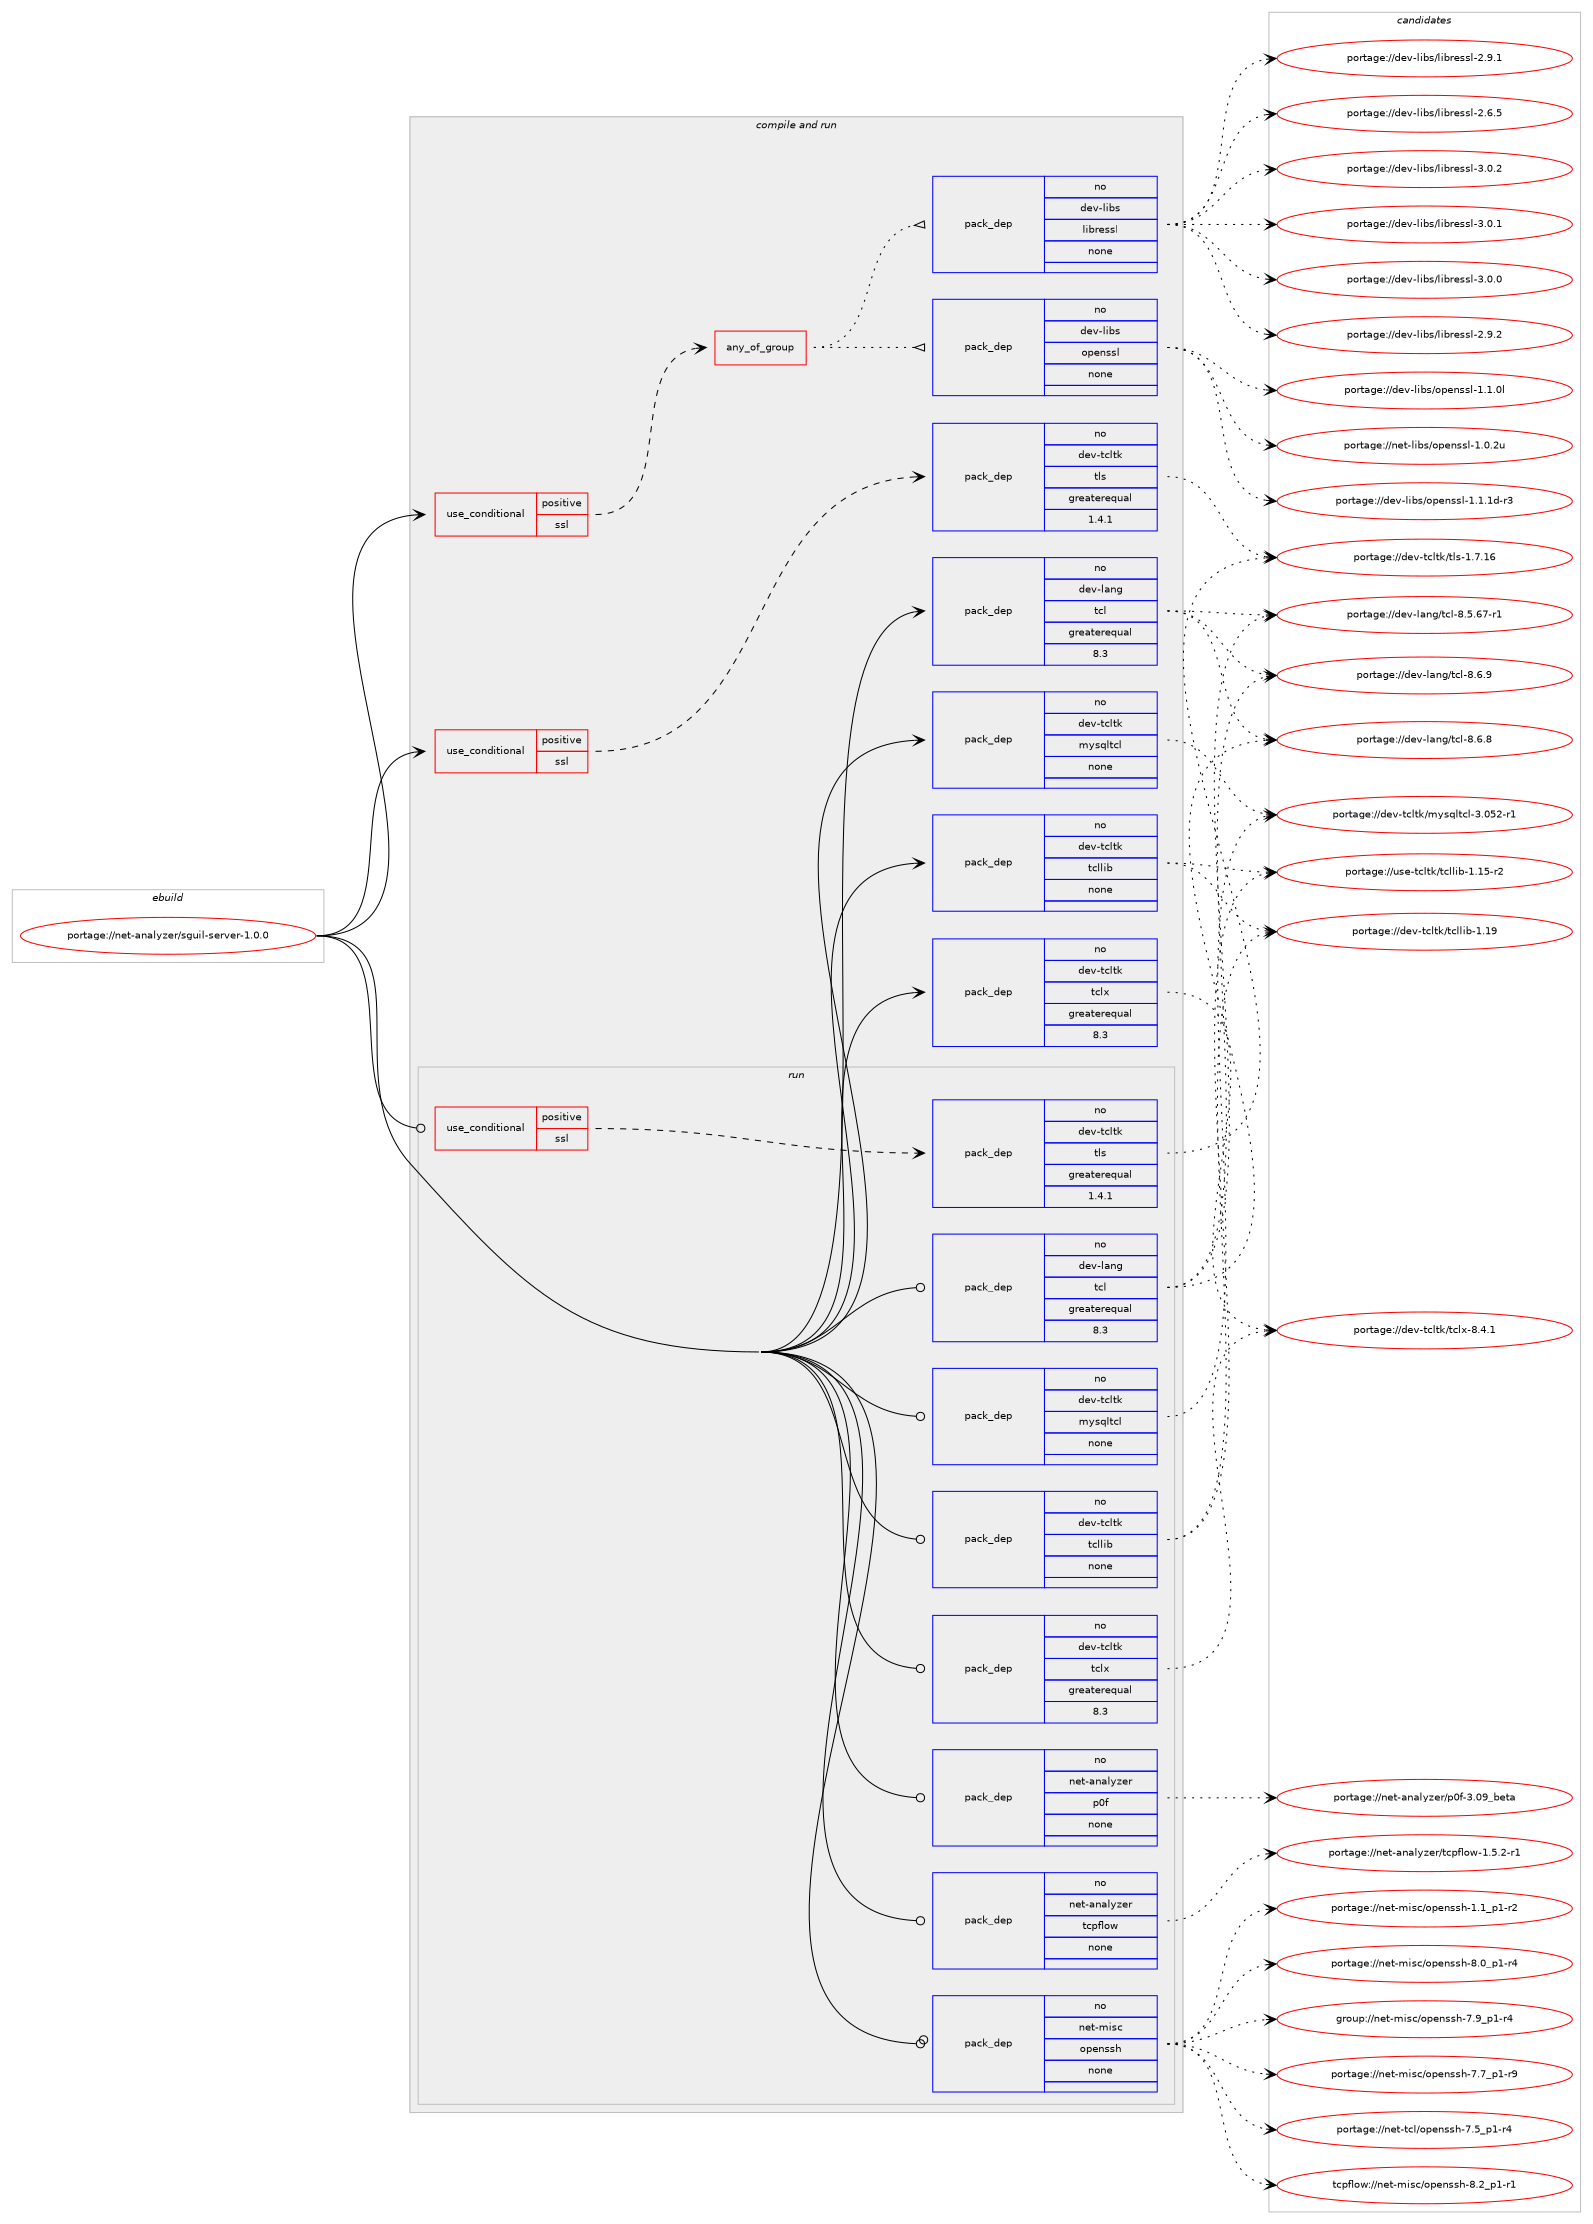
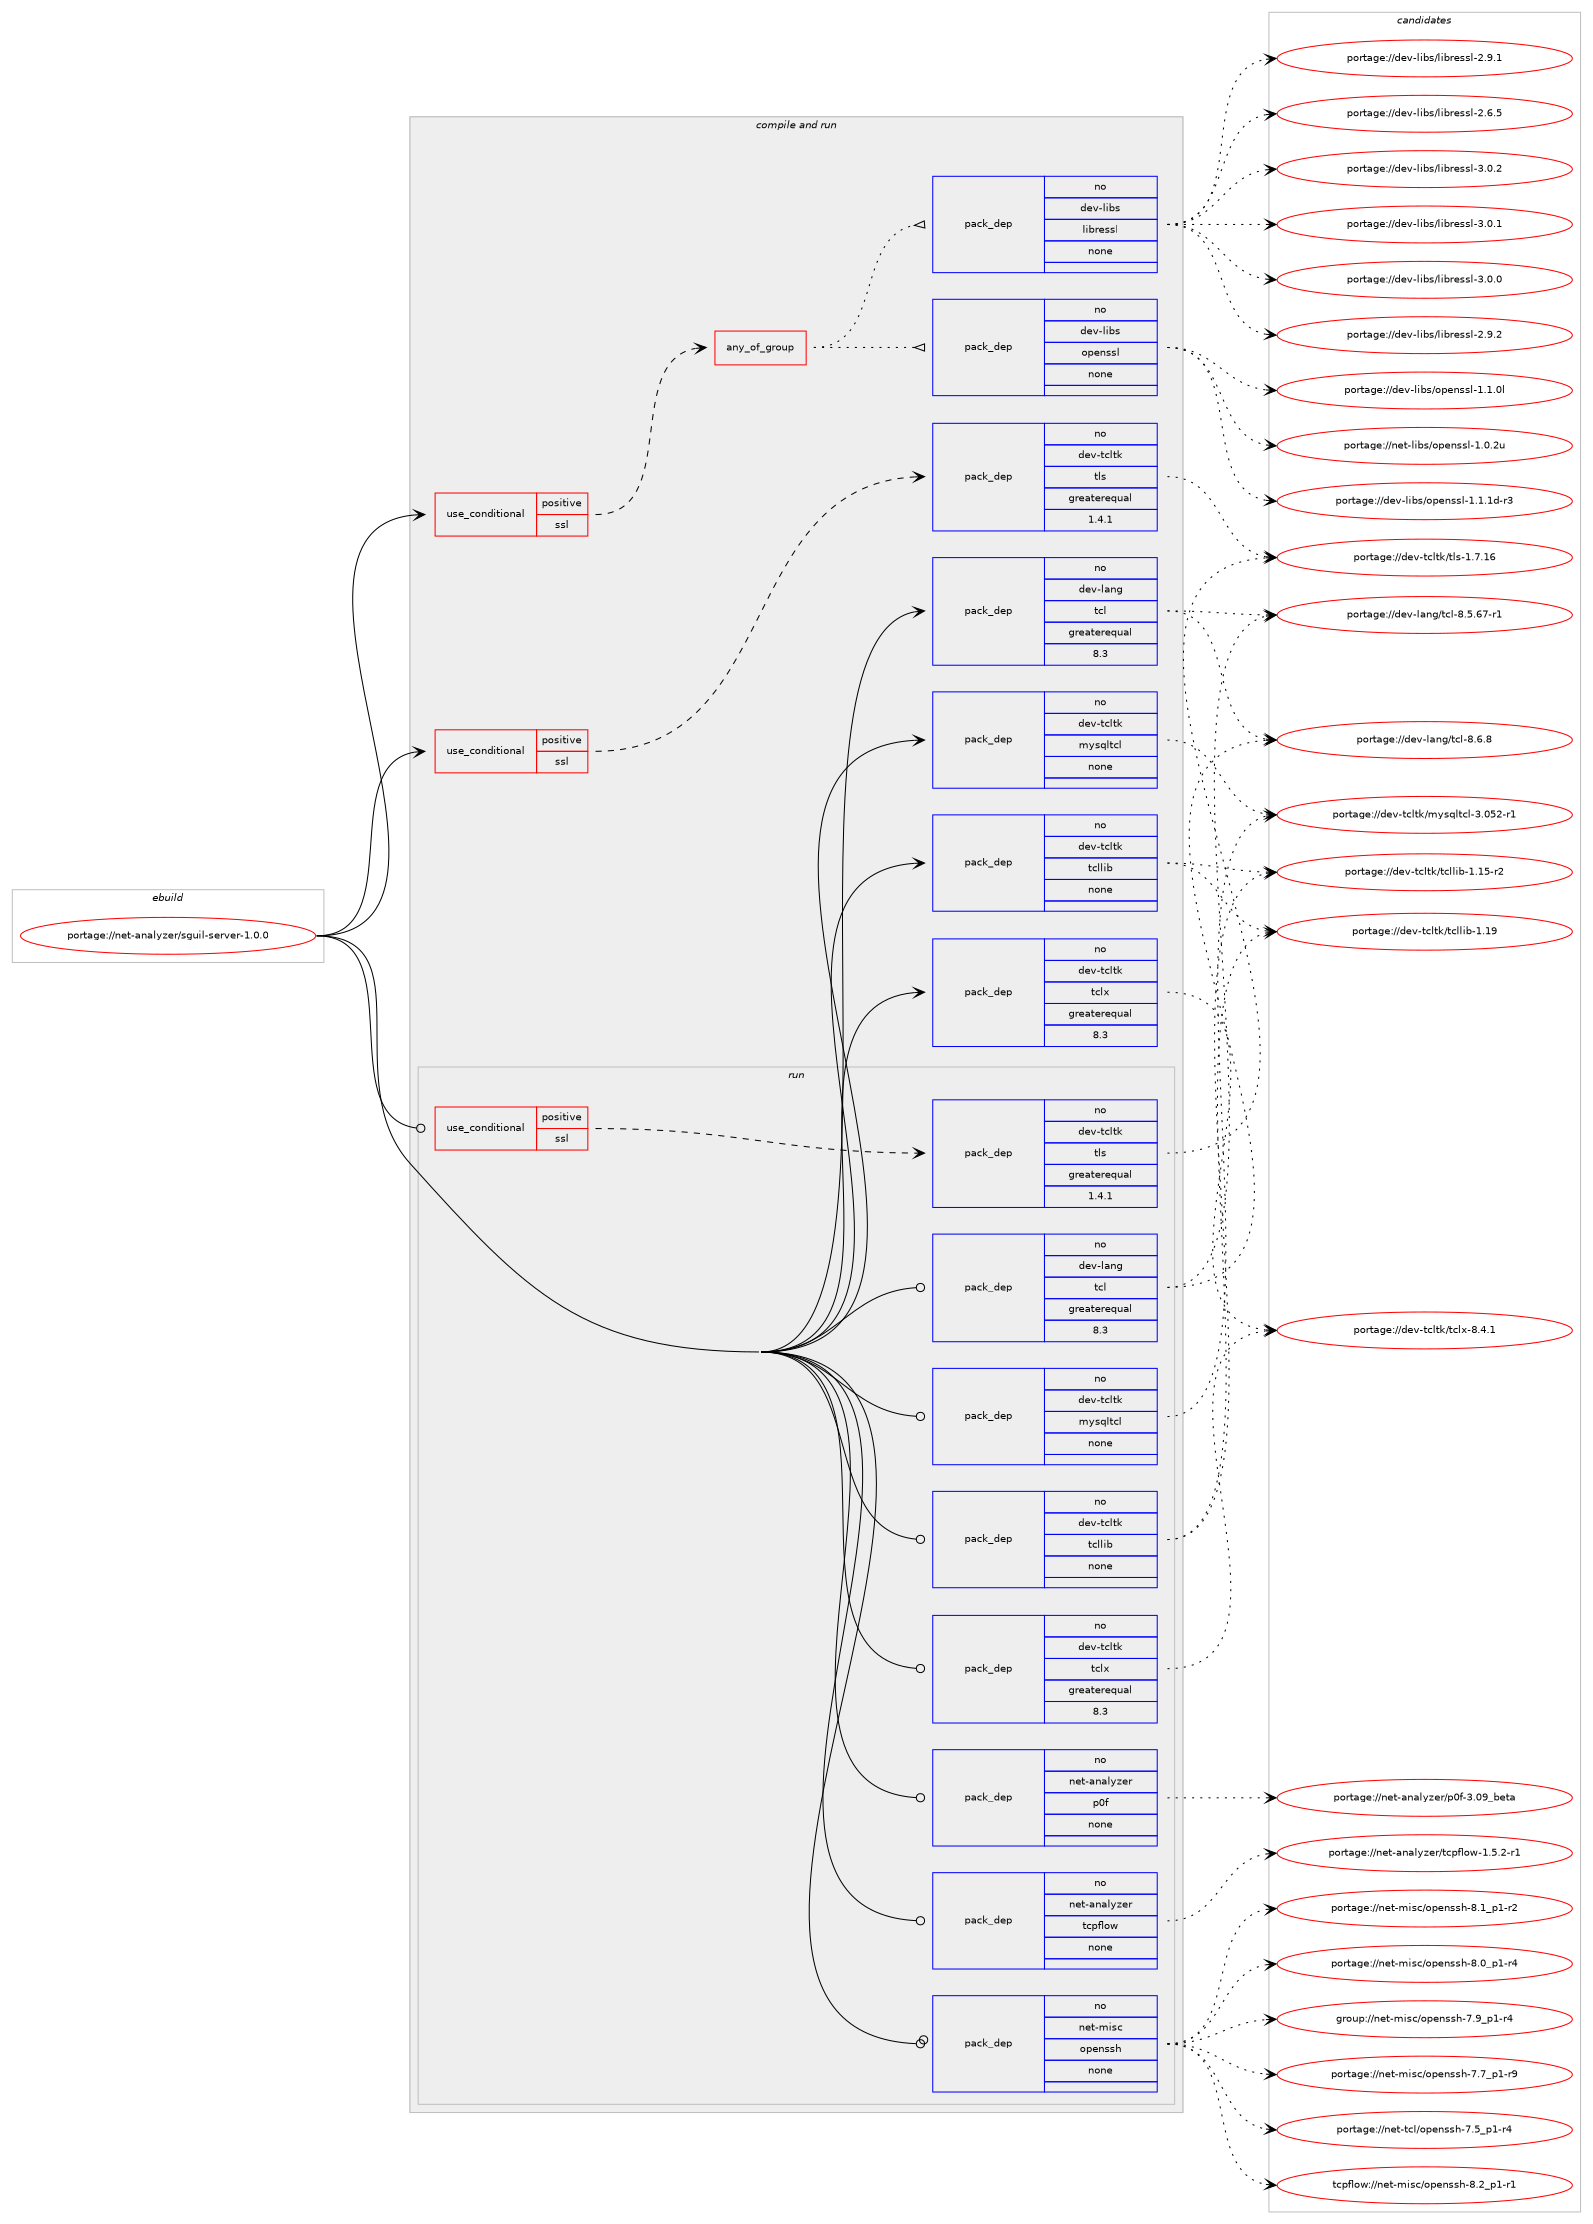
(1425, 675) -> none
(1425, 872) -> (1425, 872)
(1425, 1909) -> (1425, 1909)
